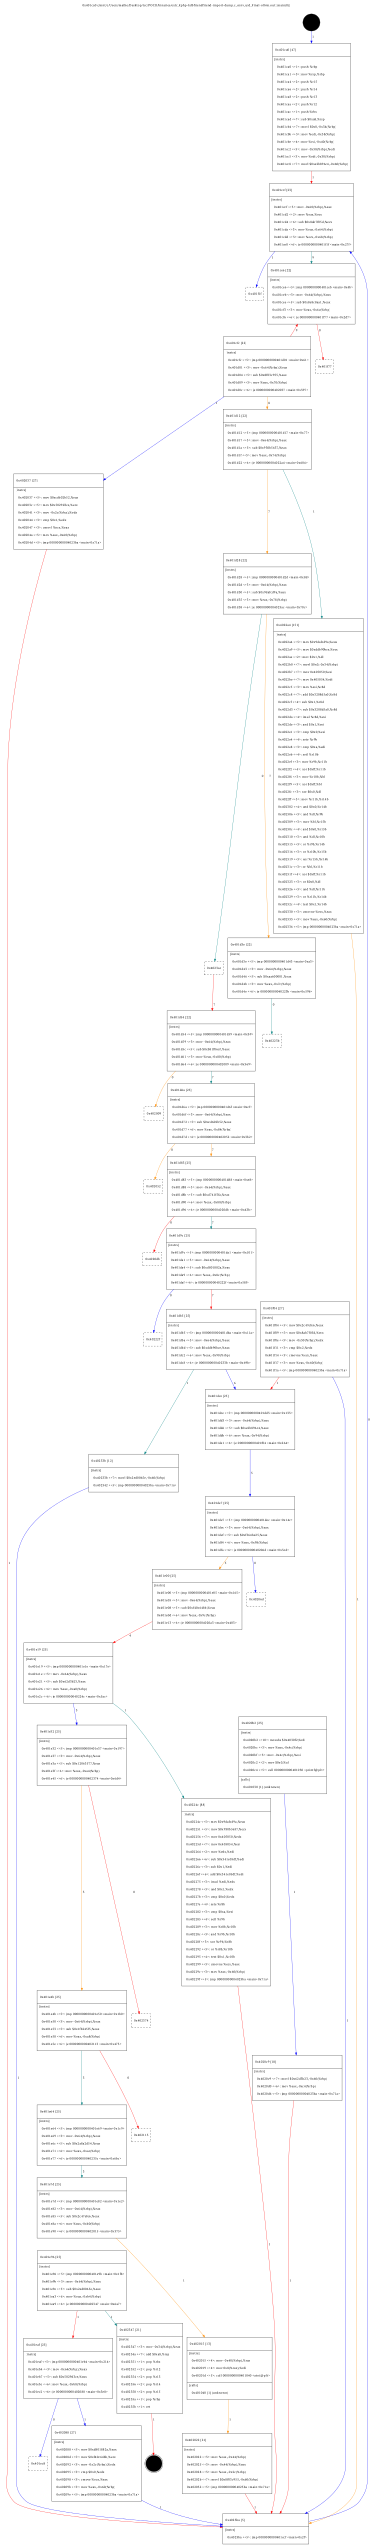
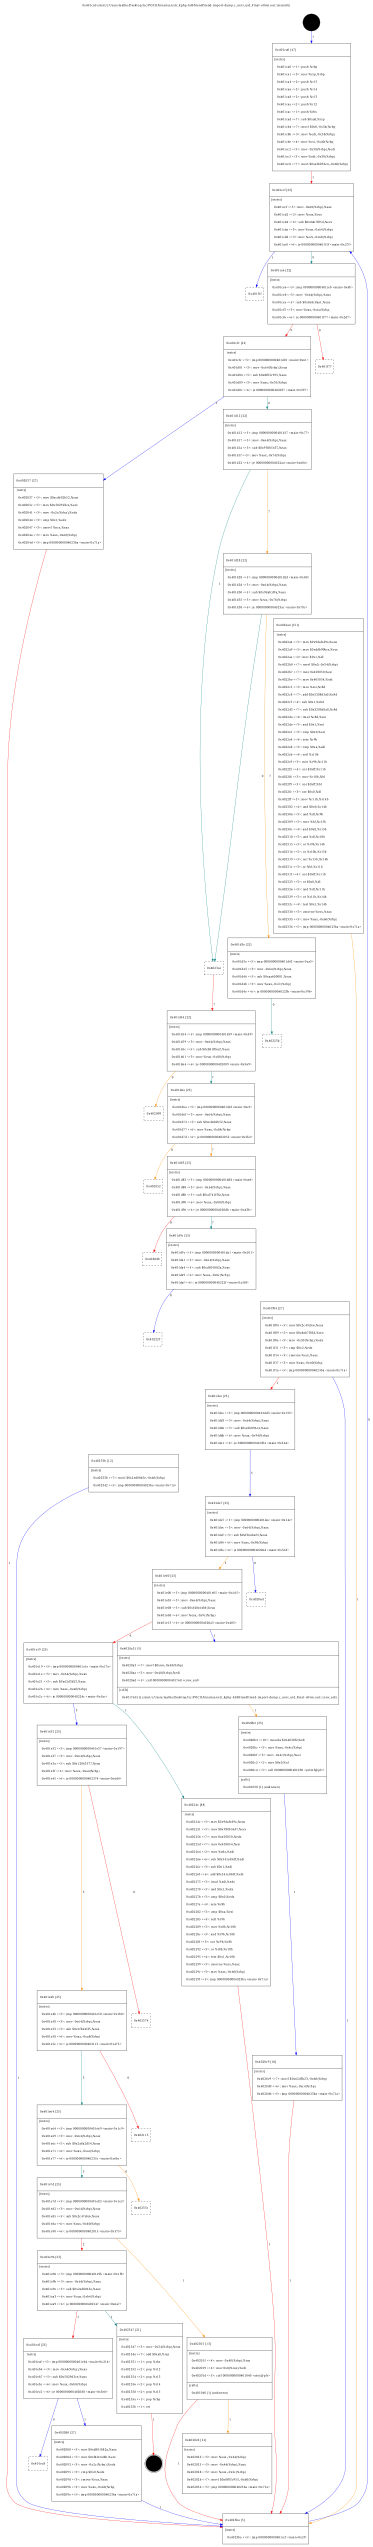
(293, 331) -> (290, 329)
(267, 402) -> (267, 402)
(310, 541) -> (201, 711)
(211, 1339) -> none
none -> (228, 1673)
none -> (141, 2208)
none -> (82, 2243)
(250, 2502) -> (165, 2471)
